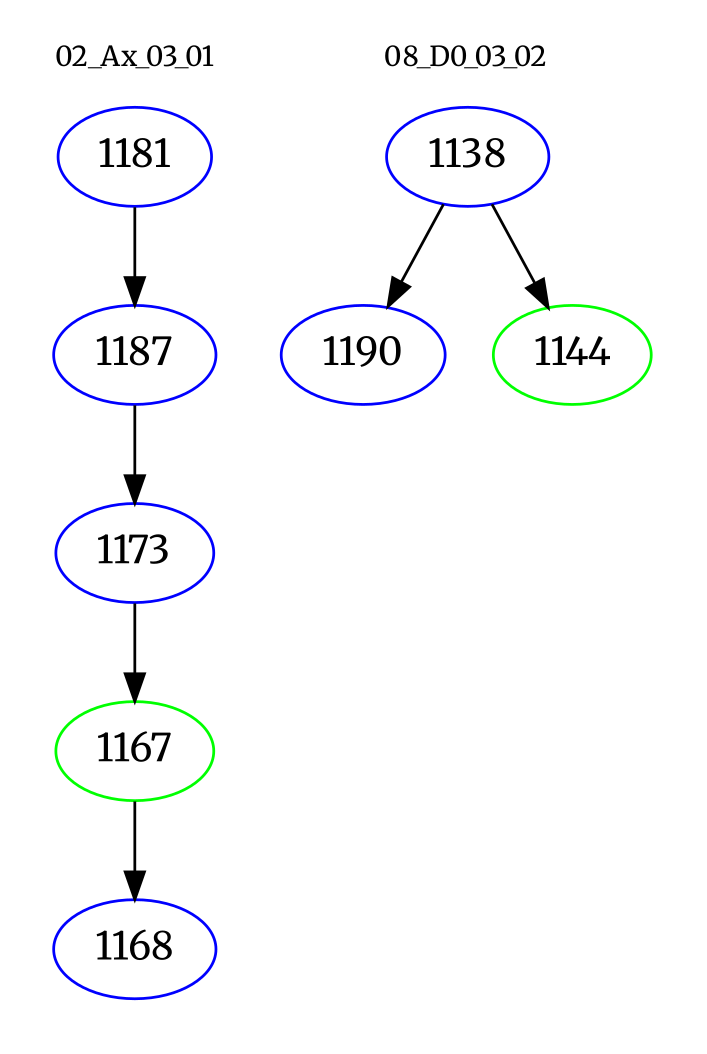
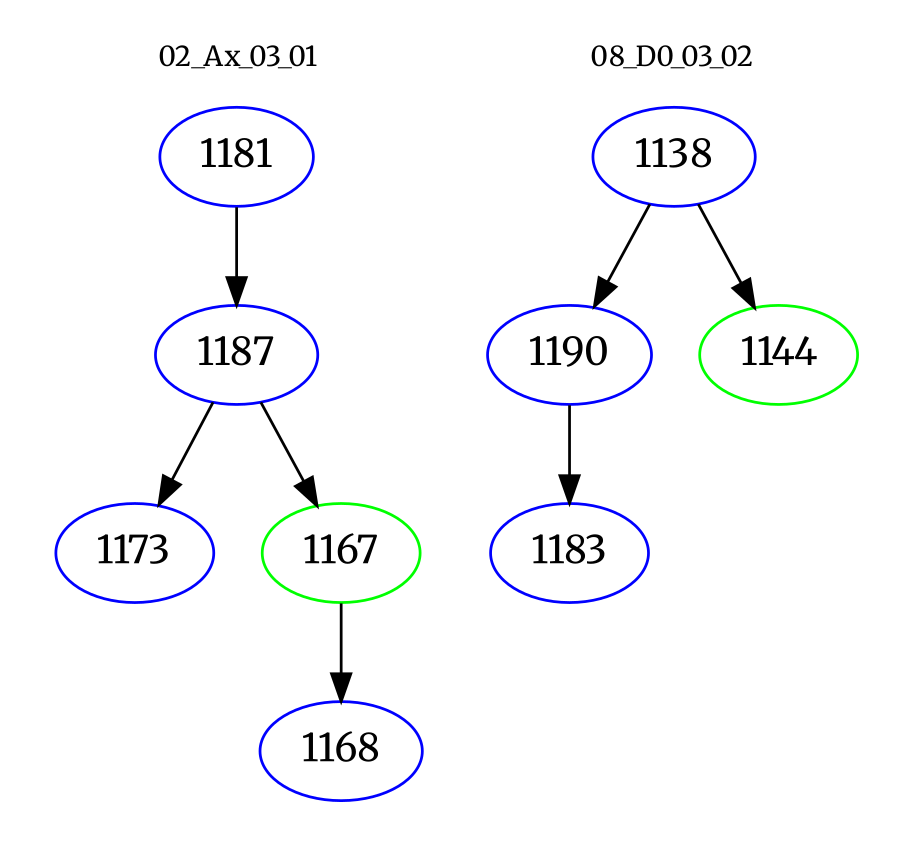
none -> (570, 553)
(135, 639) -> (282, 442)
